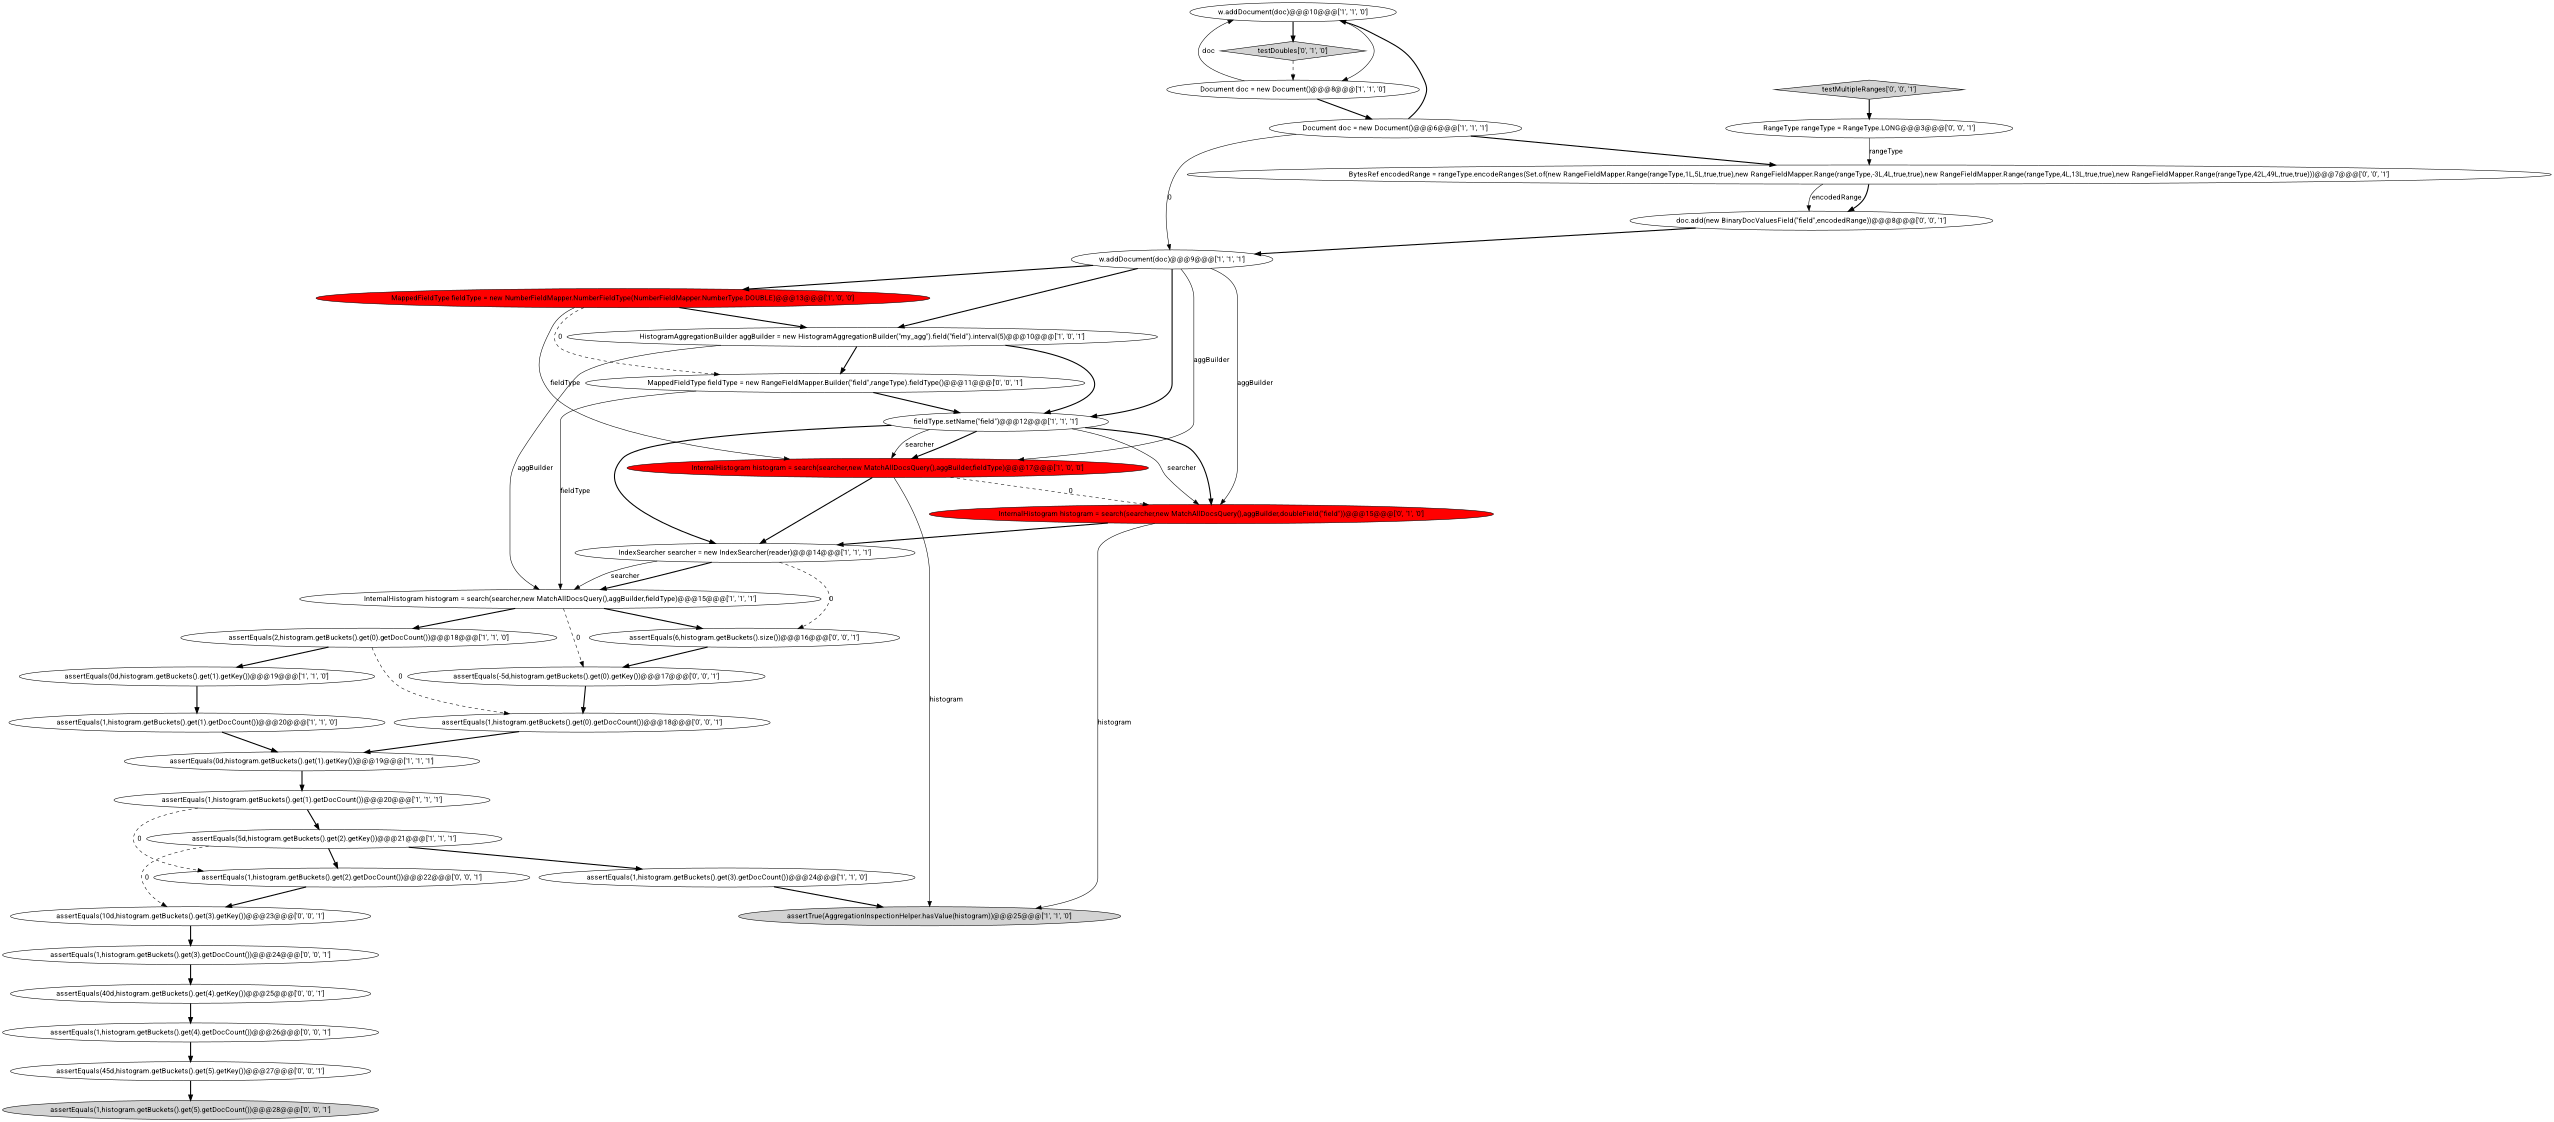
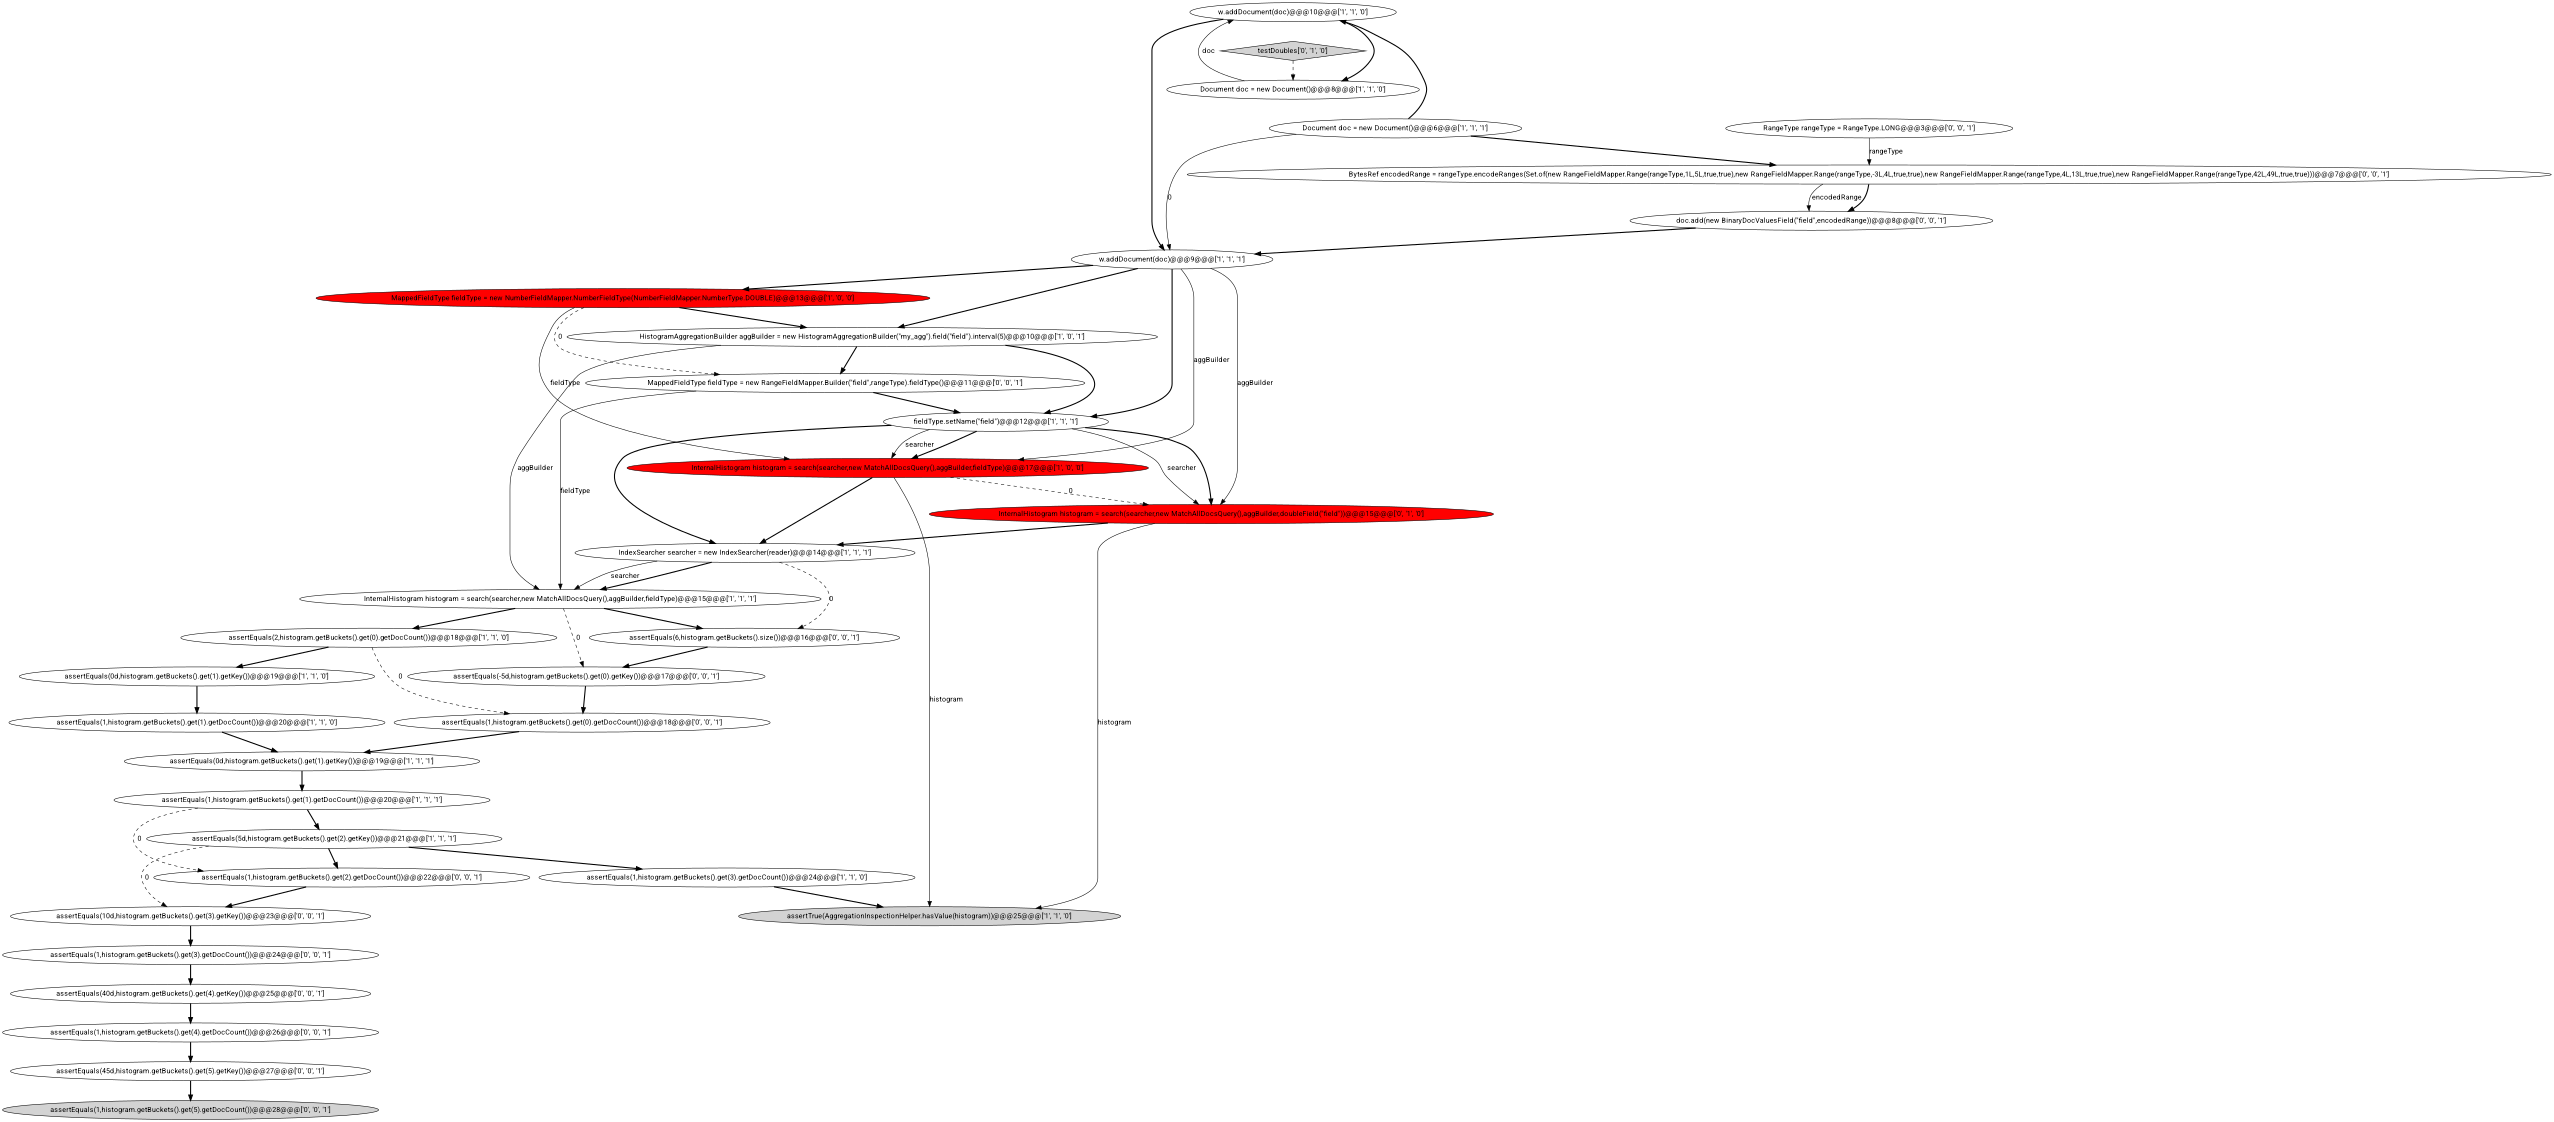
(1293, 29) -> (1152, 108)
(1374, 48) -> (1374, 48)
(1869, 90) -> none
(1342, 108) -> none
